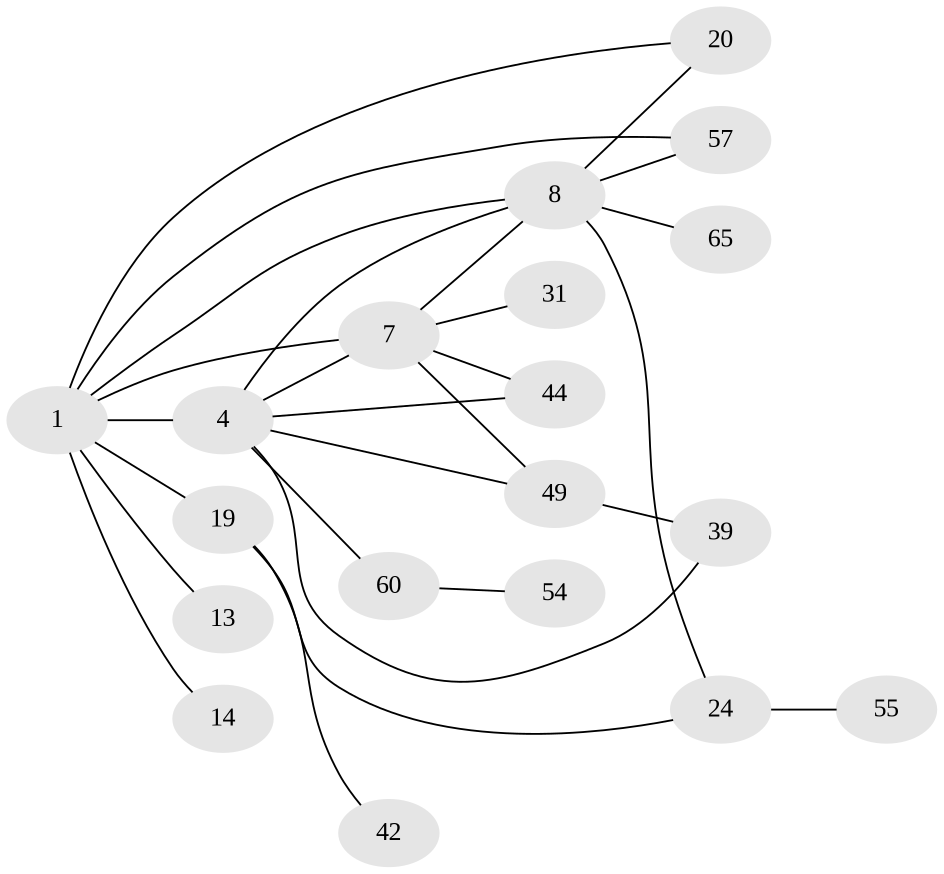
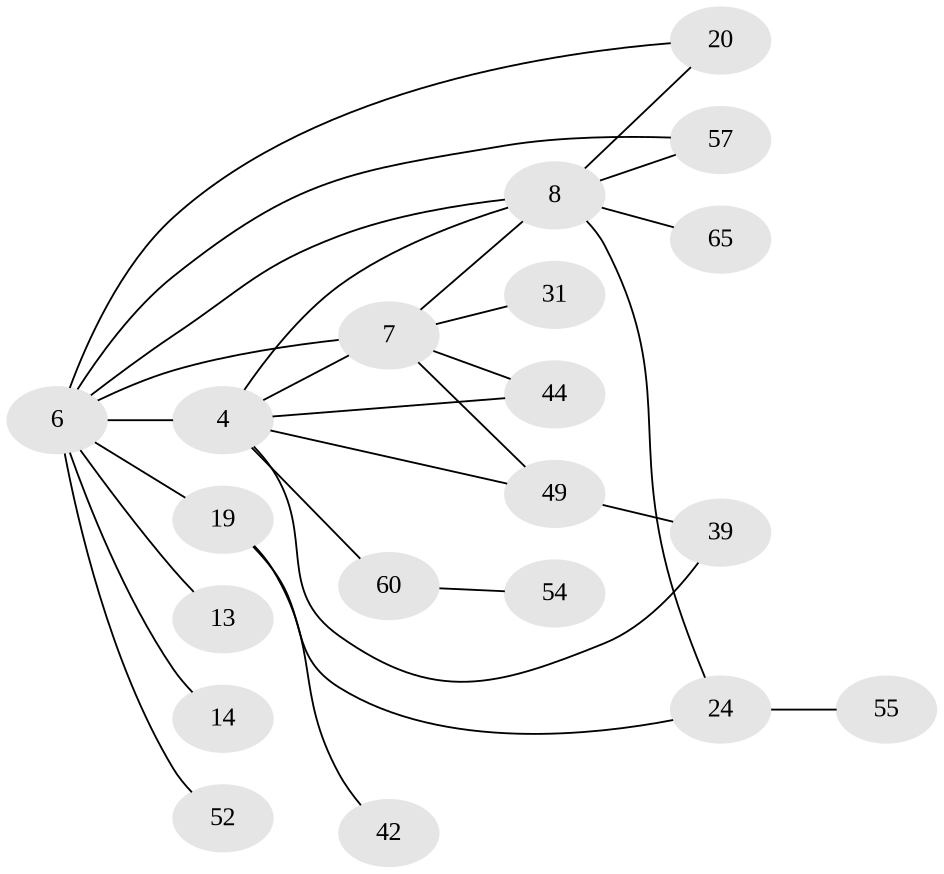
(57, 420) -> (57, 420)
none -> (223, 818)
